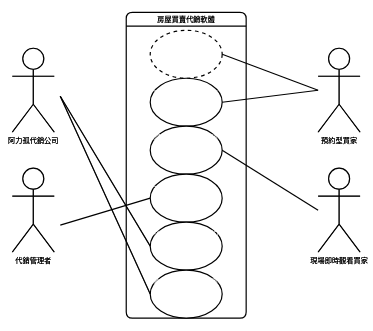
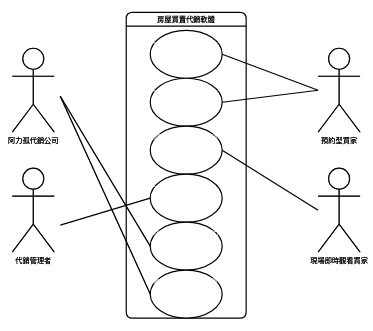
(186, 54) -> (186, 54)
